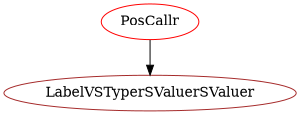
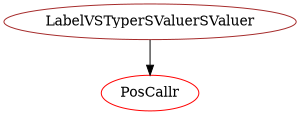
(150, 53) -> (150, 53)
